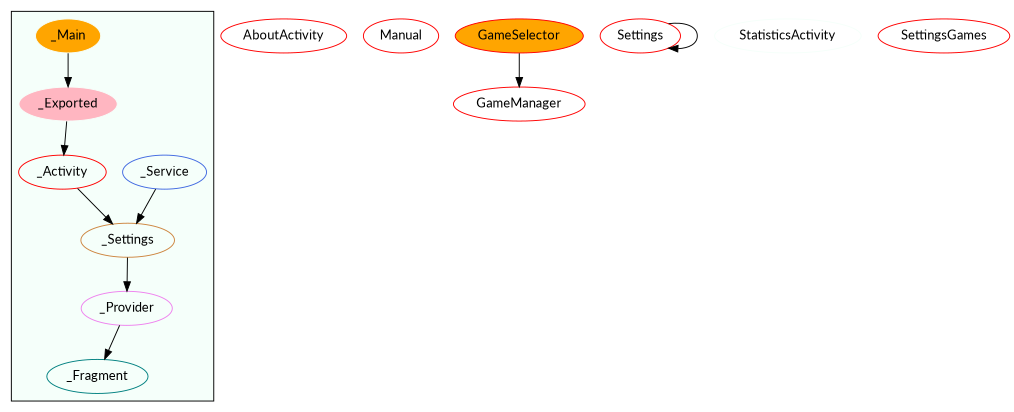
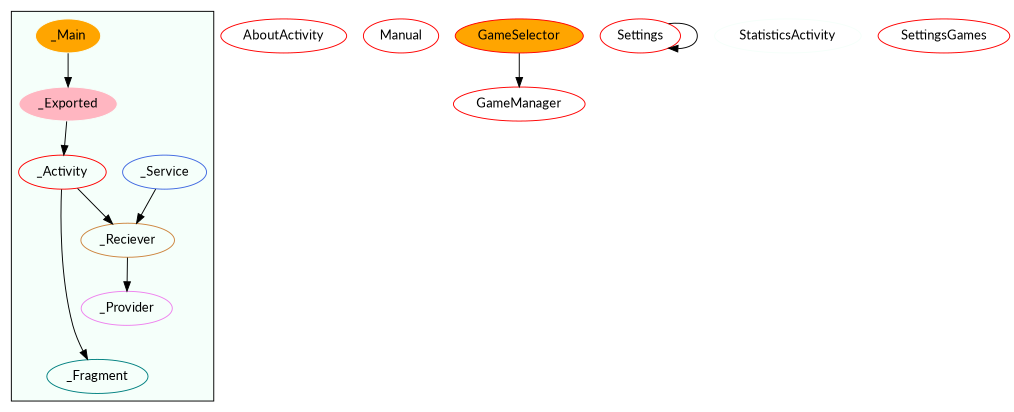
(128, 240) -> (128, 240)
(114, 338) -> (64, 272)
